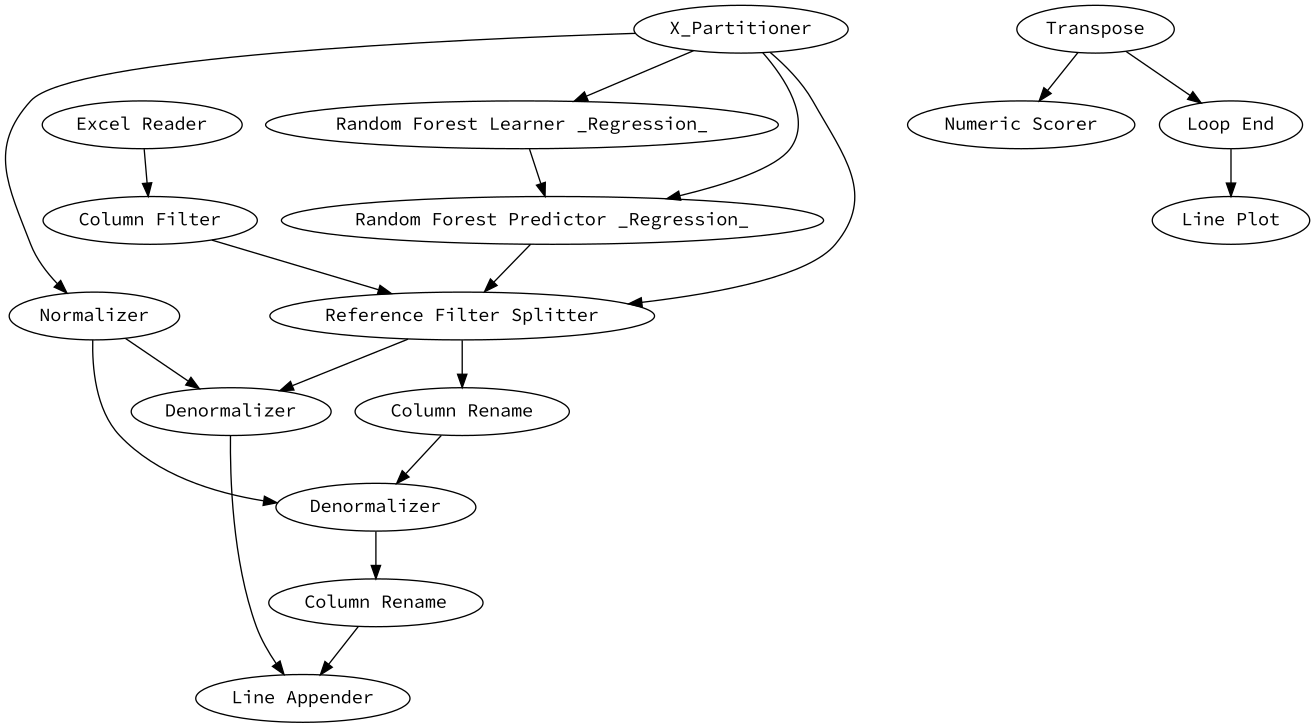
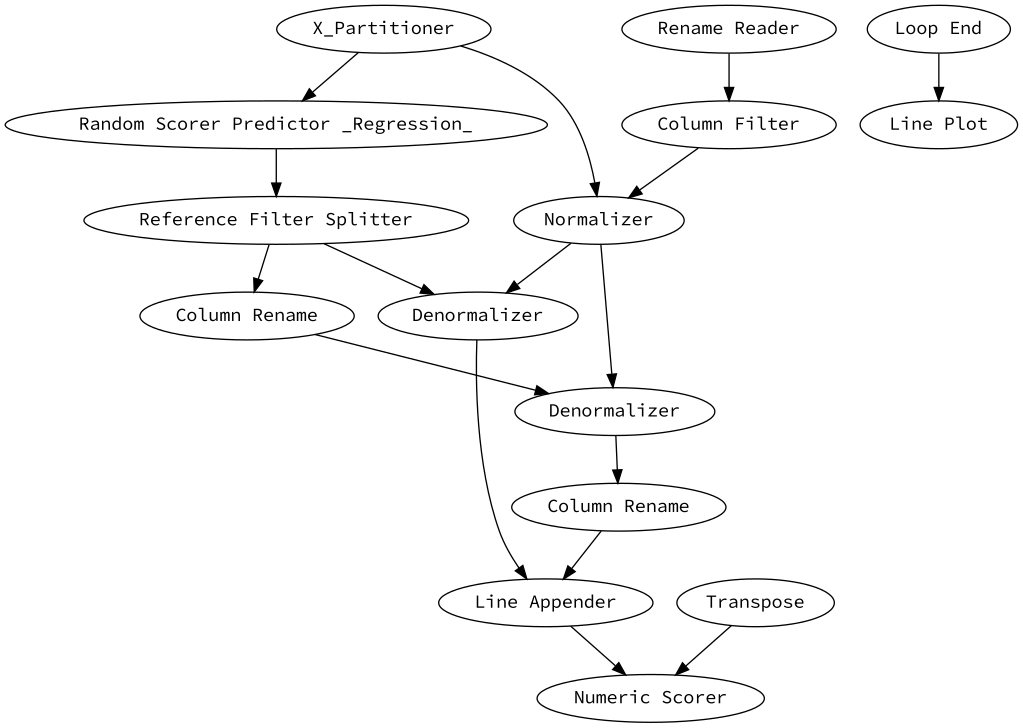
(1158, 73) -> none
(142, 125) -> (729, 29)
(522, 125) -> none
(553, 220) -> (276, 125)
(840, 237) -> none
(295, 265) -> (669, 169)
none -> (593, 646)
